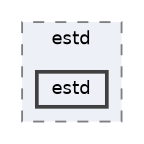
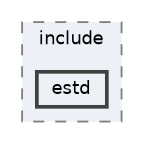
(72, 40) -> (72, 40)
